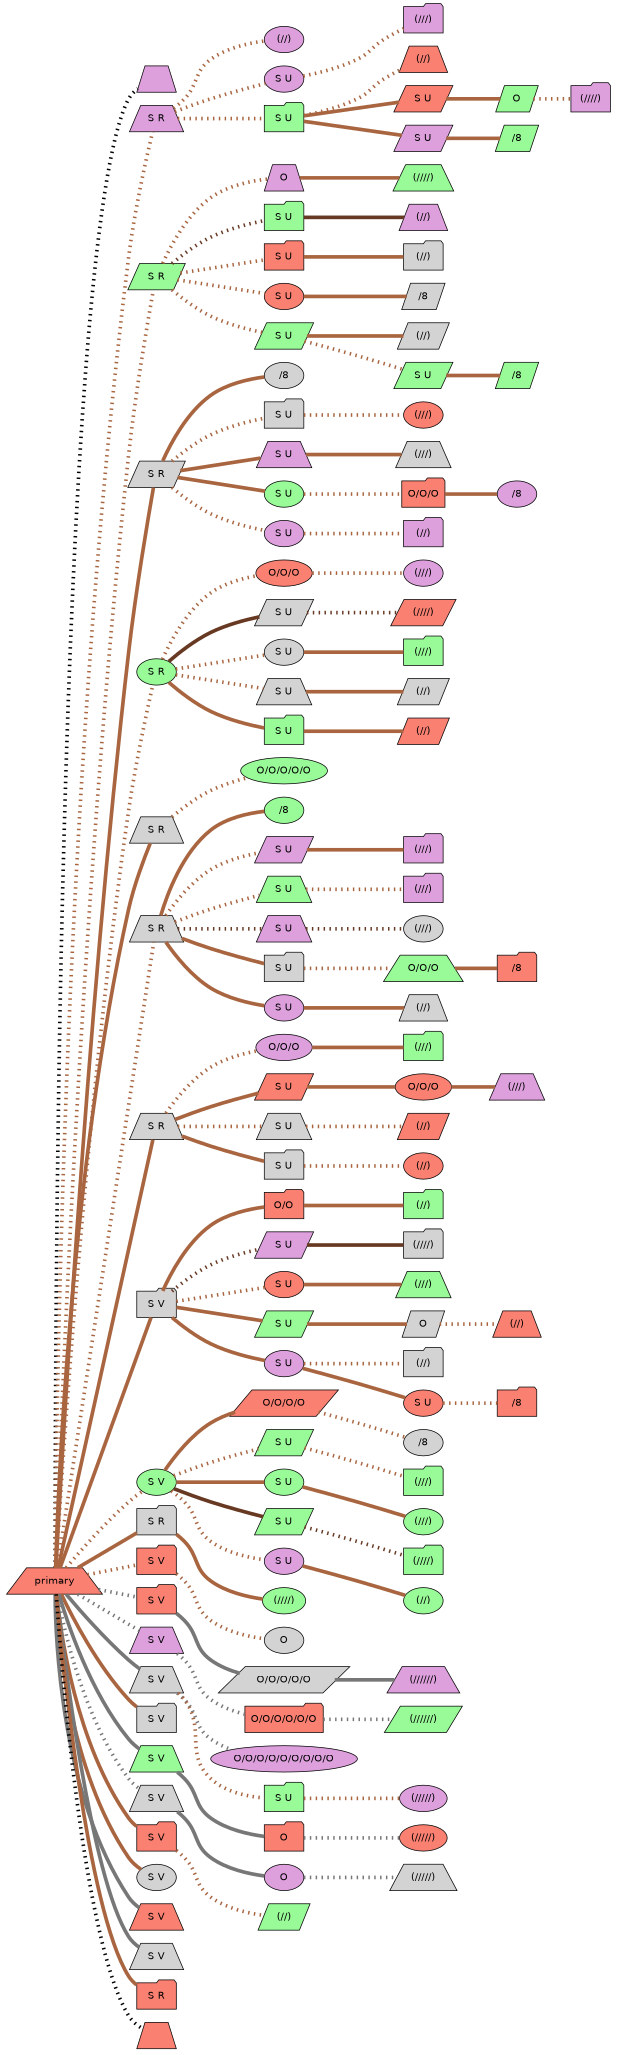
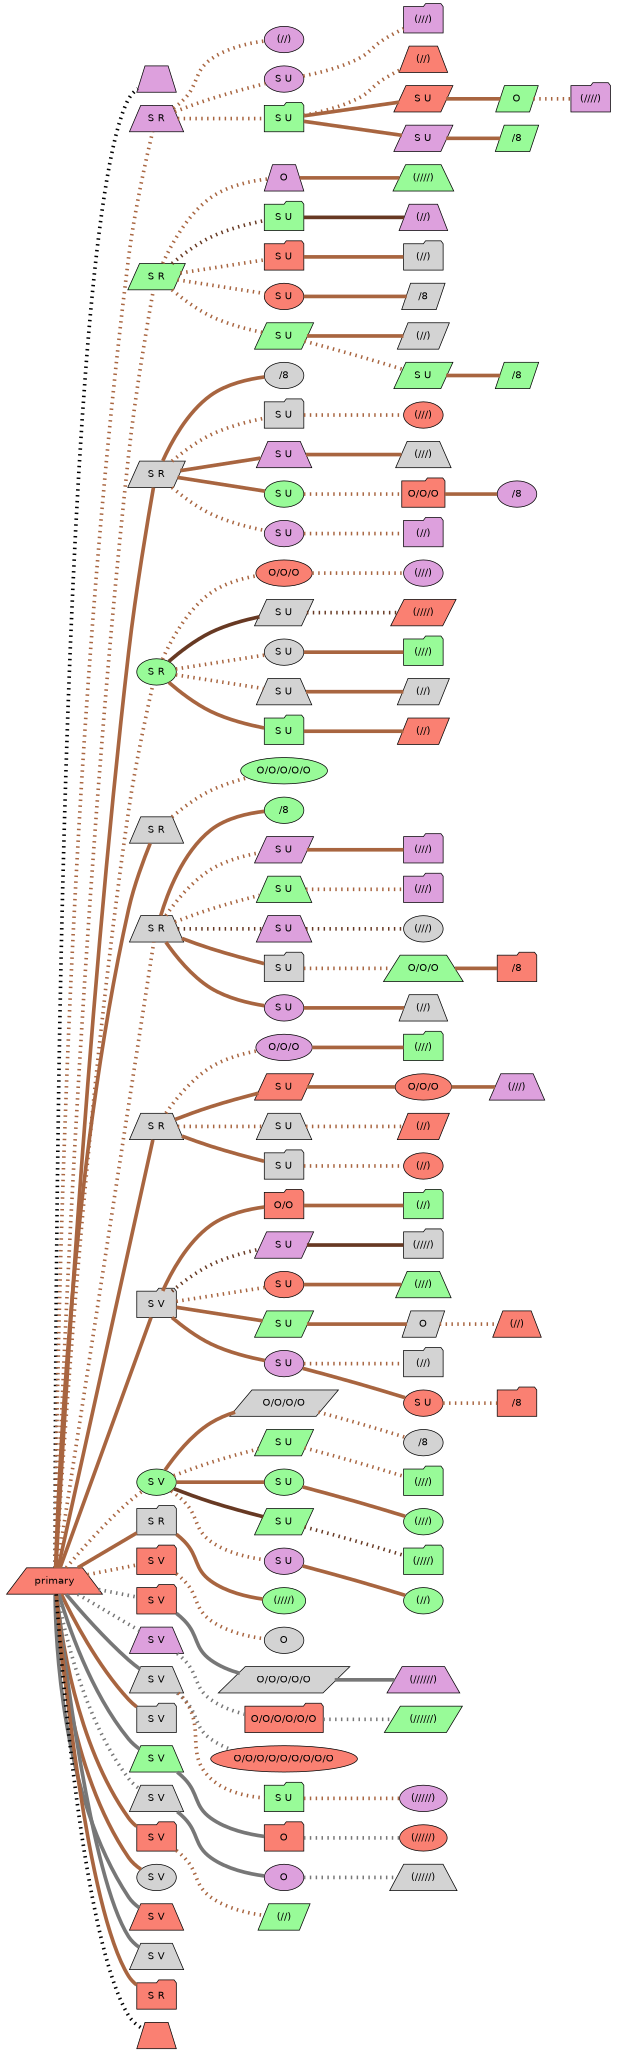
(284, 1403) -> (284, 1403)
(284, 1759) -> (284, 1759)
